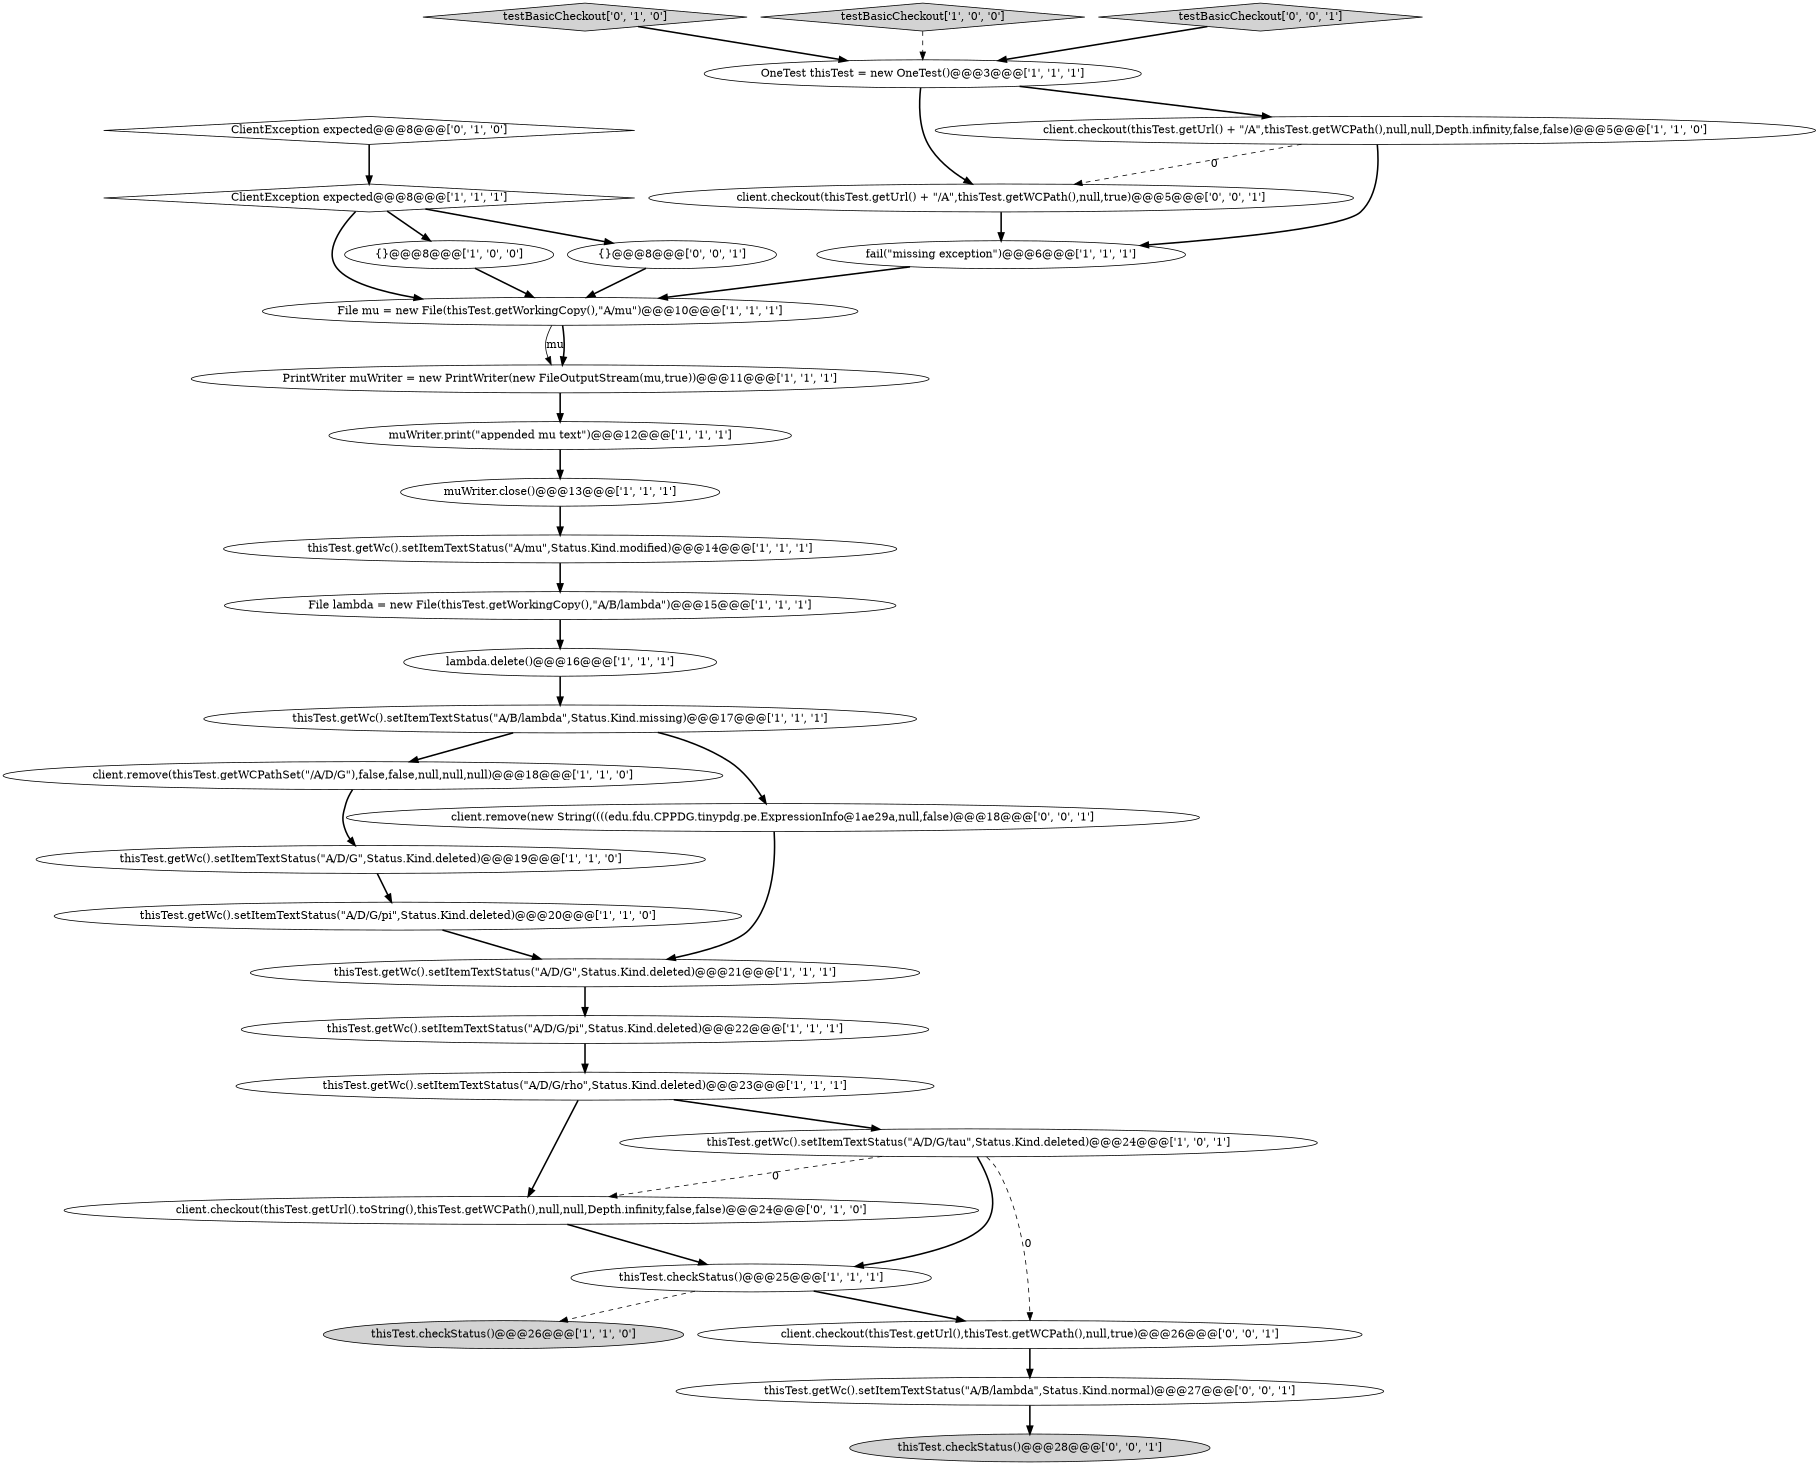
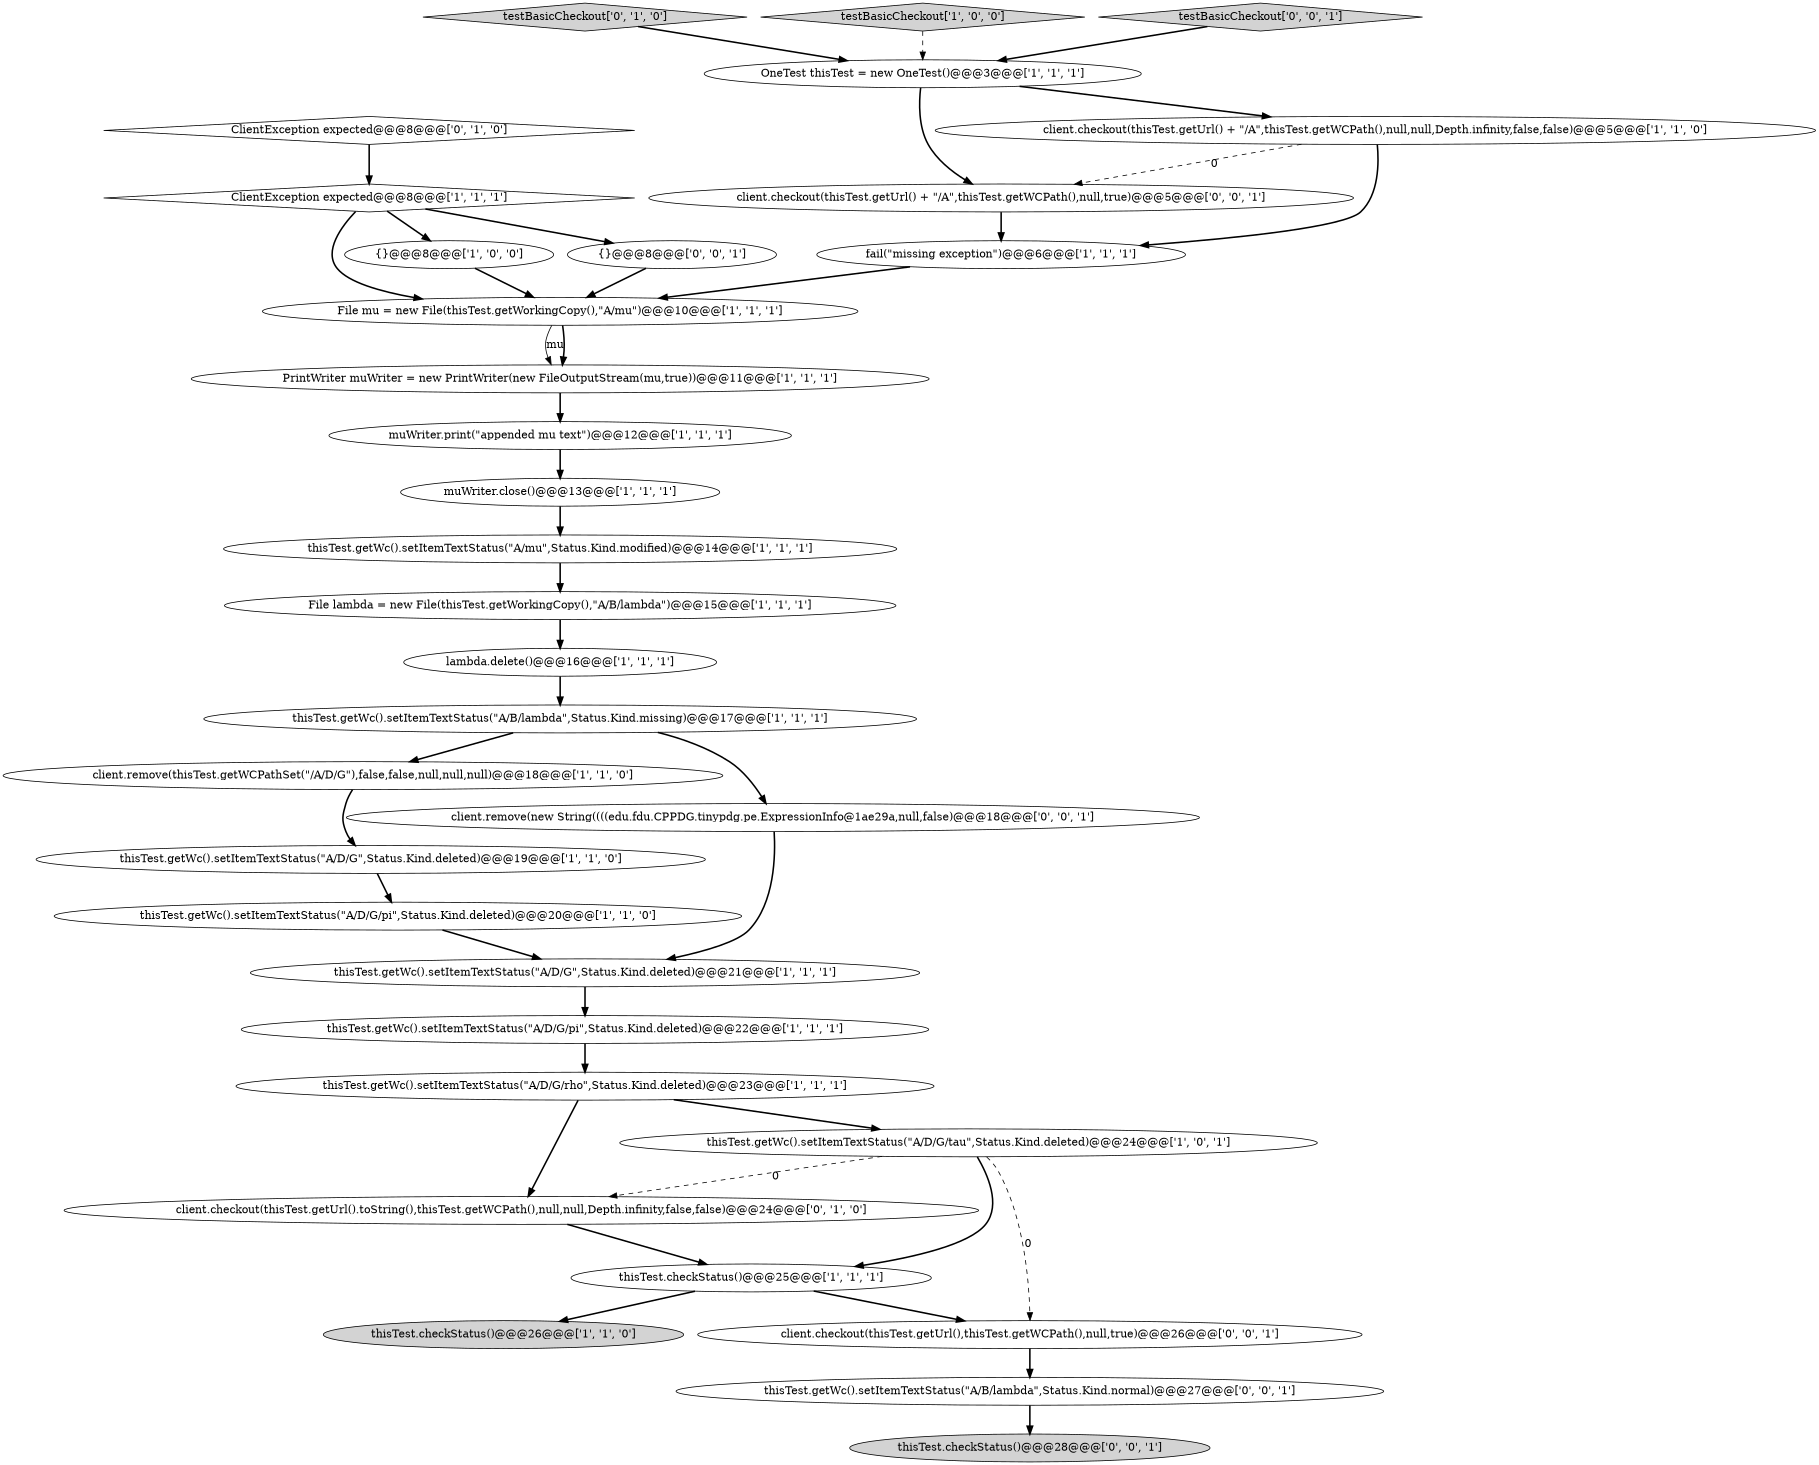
(631, 1305) -> (631, 1305)
